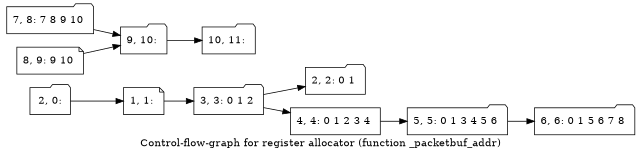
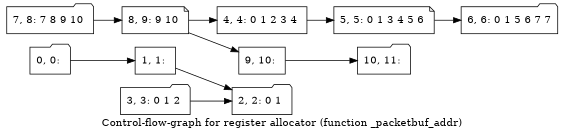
(103, 32) -> (104, 20)
(144, 40) -> (262, 61)
(50, 101) -> (50, 61)
(144, 101) -> (155, 61)
(175, 101) -> (200, 78)
(273, 109) -> (199, 20)
(457, 121) -> (384, 20)
(585, 121) -> (509, 20)
